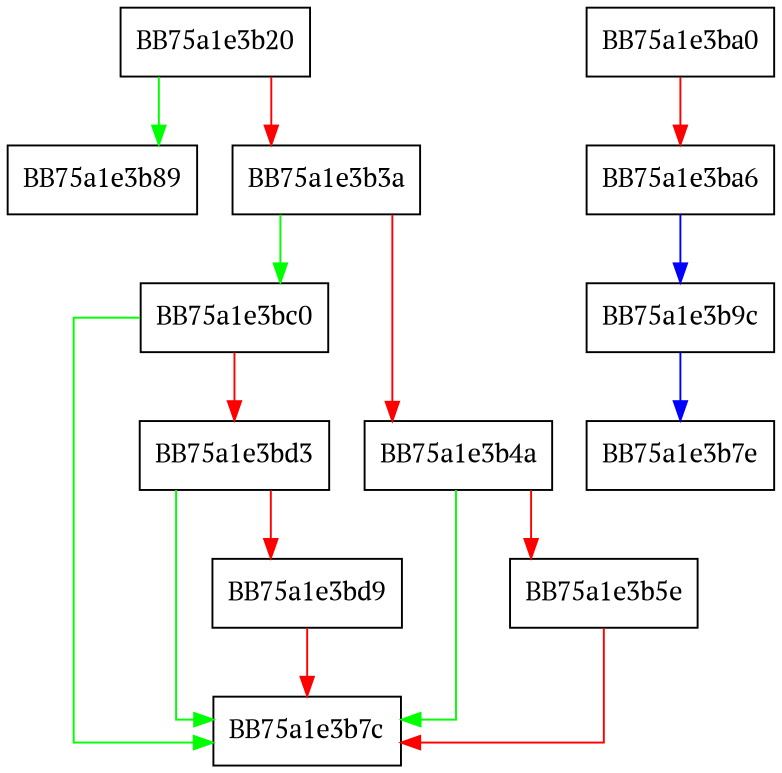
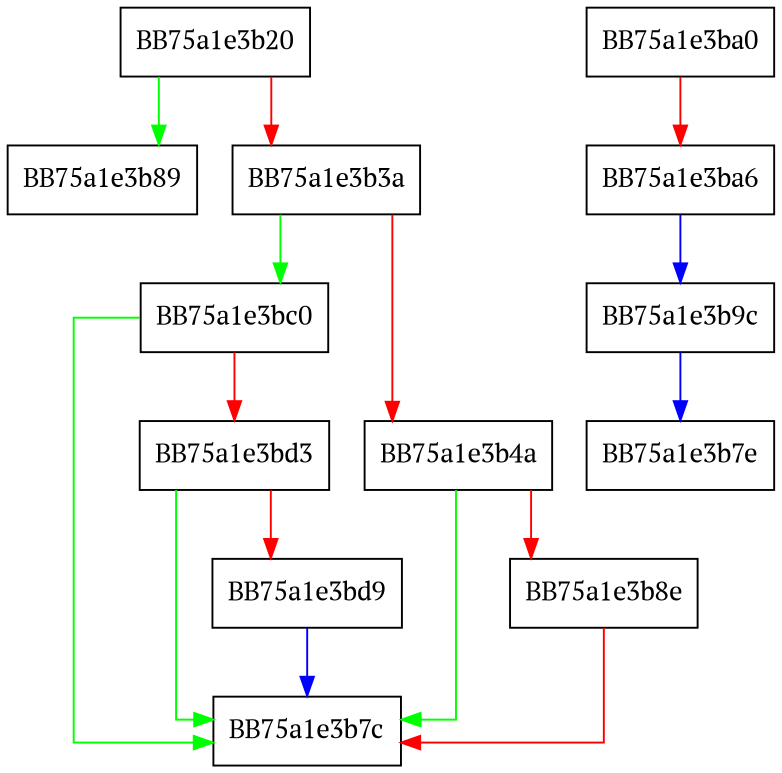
(604, 593) -> (604, 593)
(307, 652) -> (307, 652)
